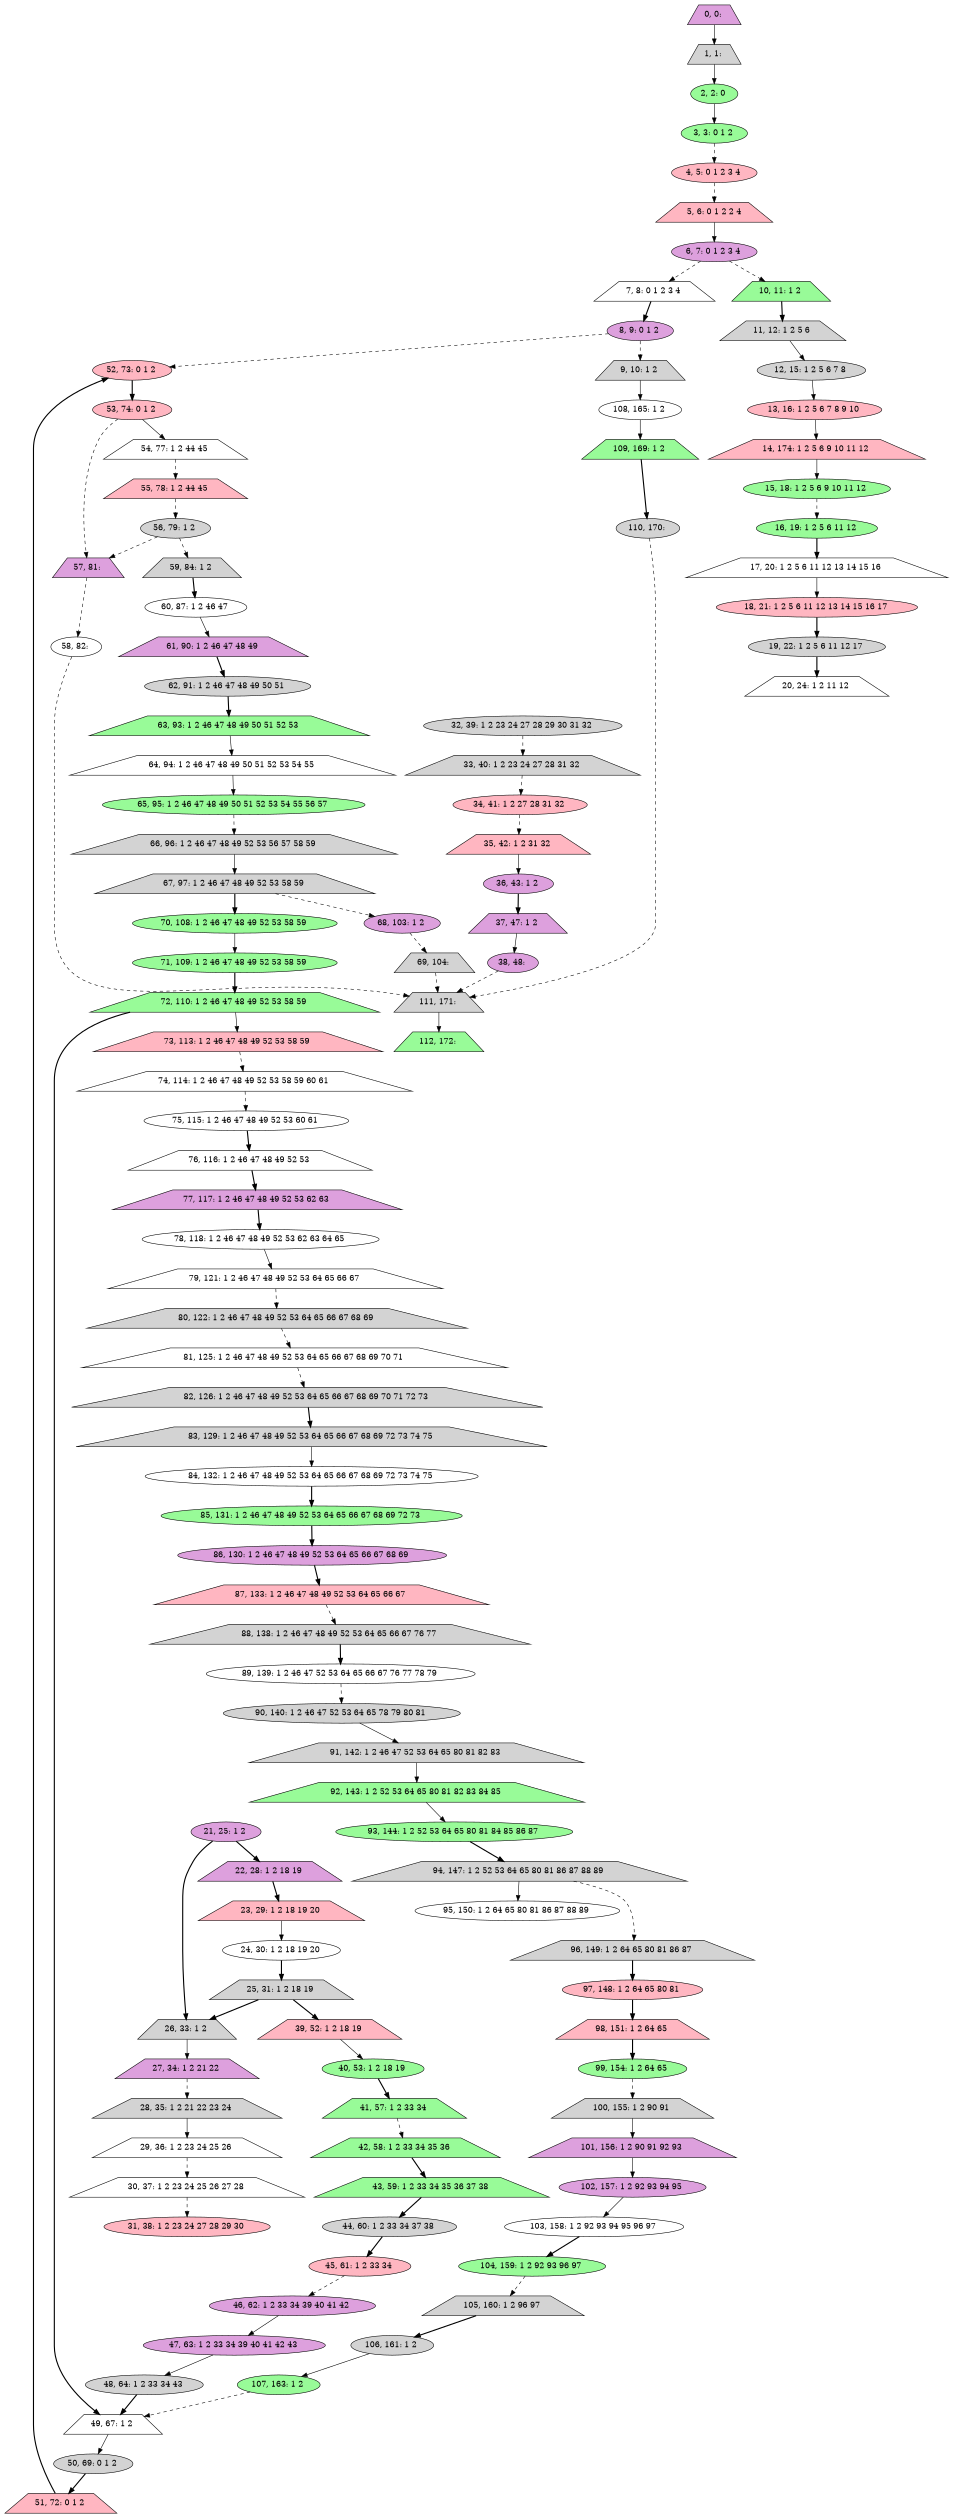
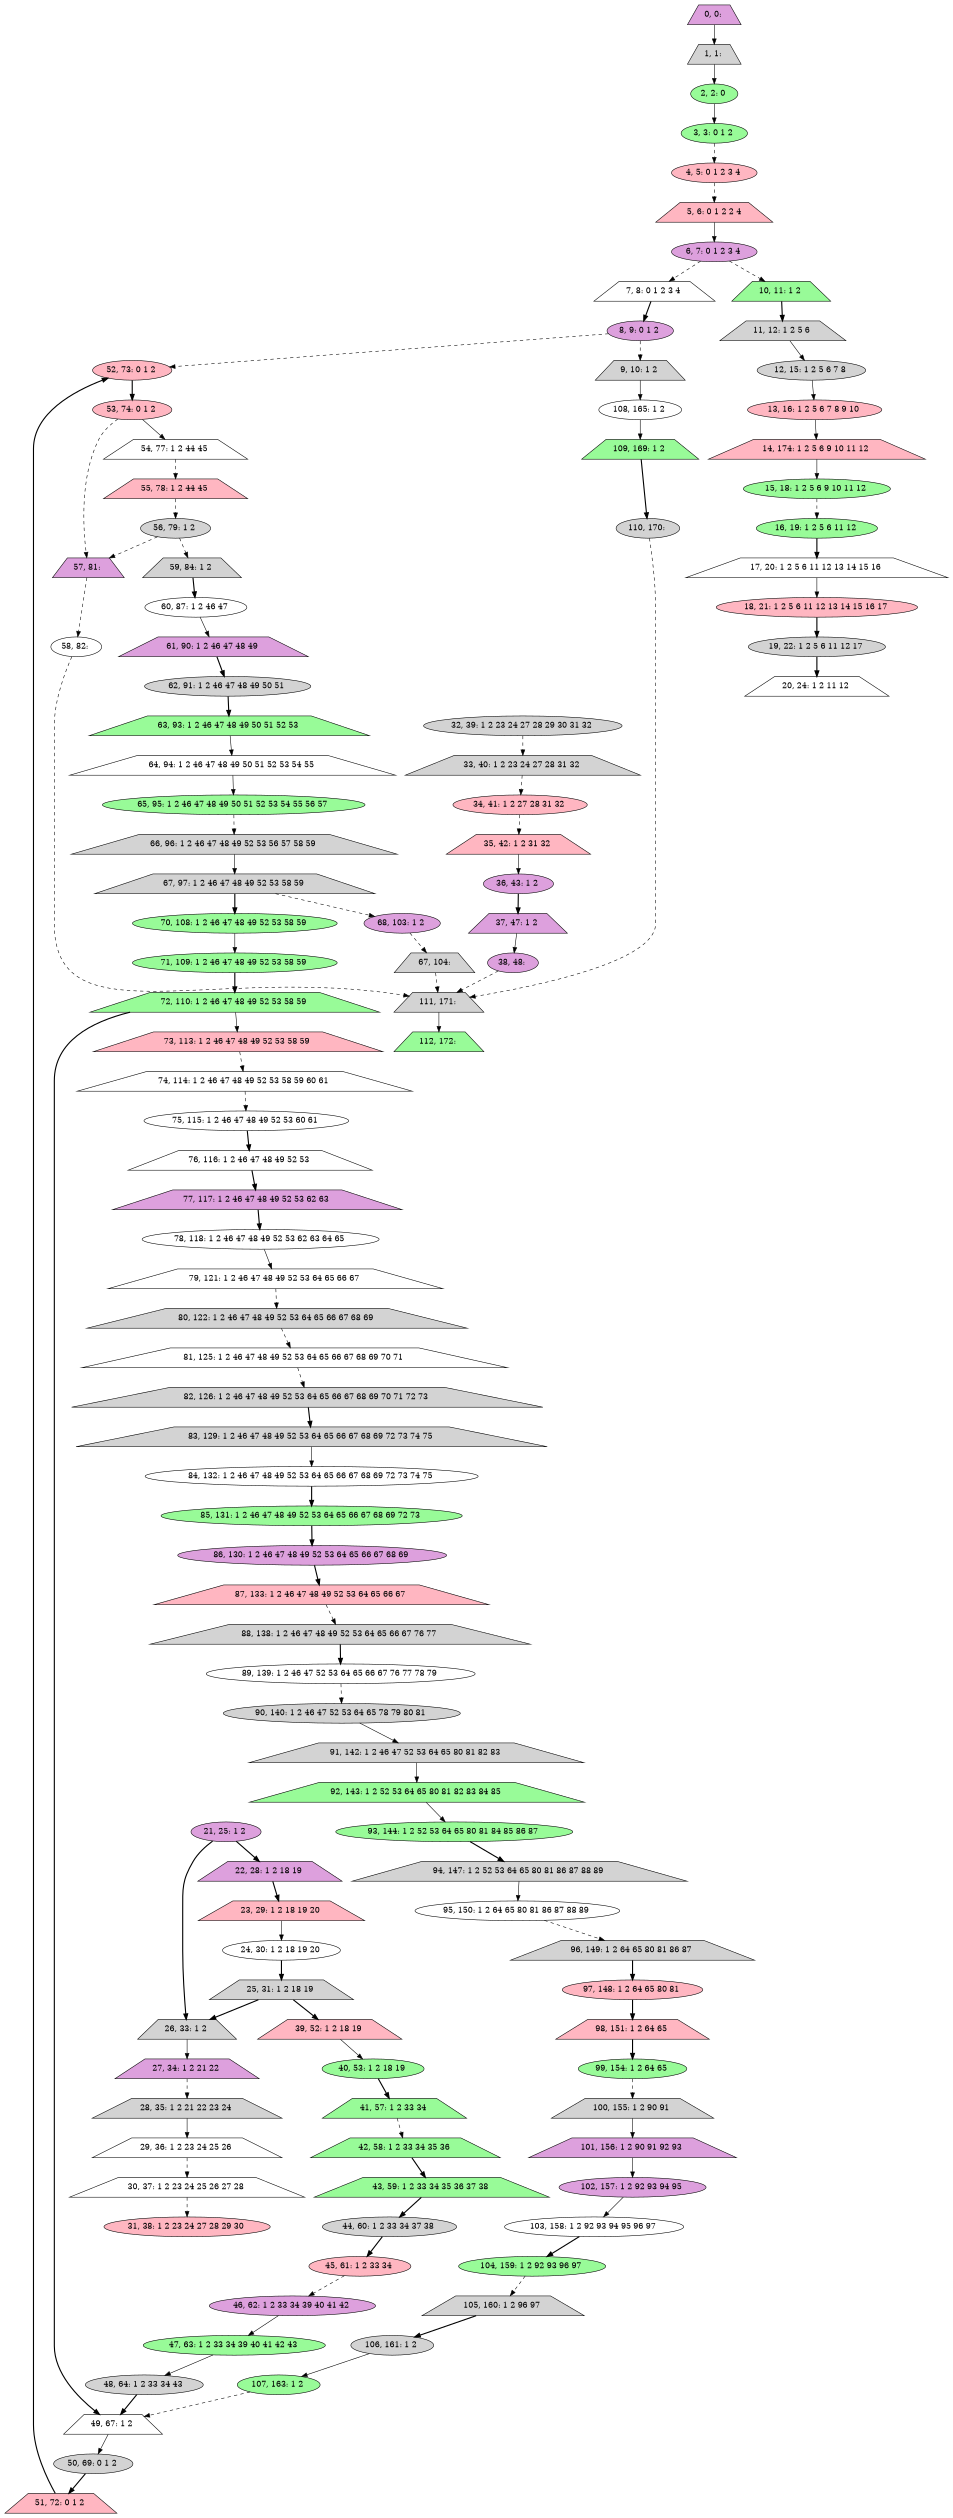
(435, 963) -> (435, 963)
(617, 1895) -> (572, 1930)
(234, 2345) -> (234, 2345)
